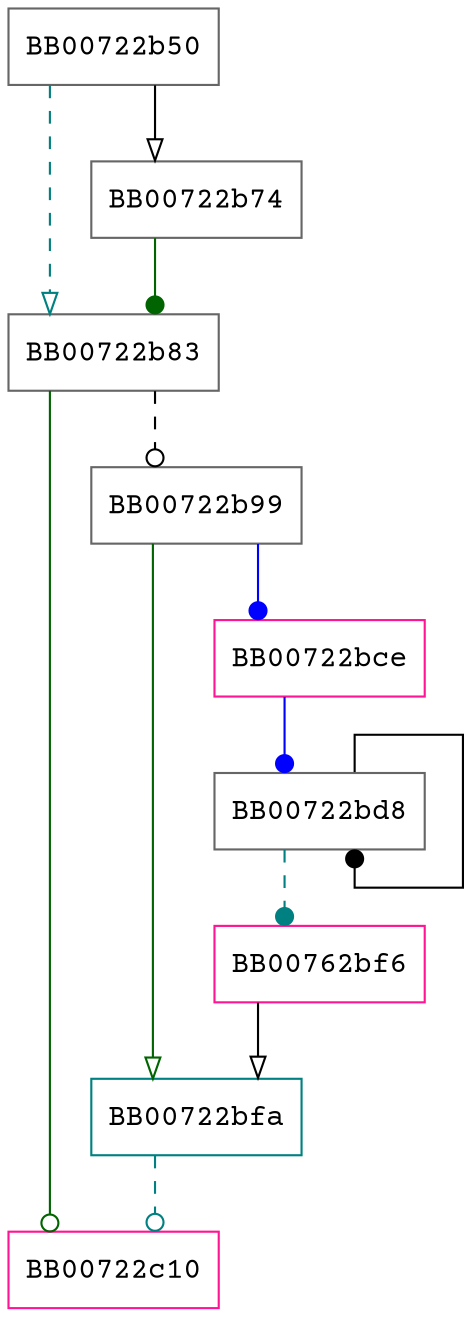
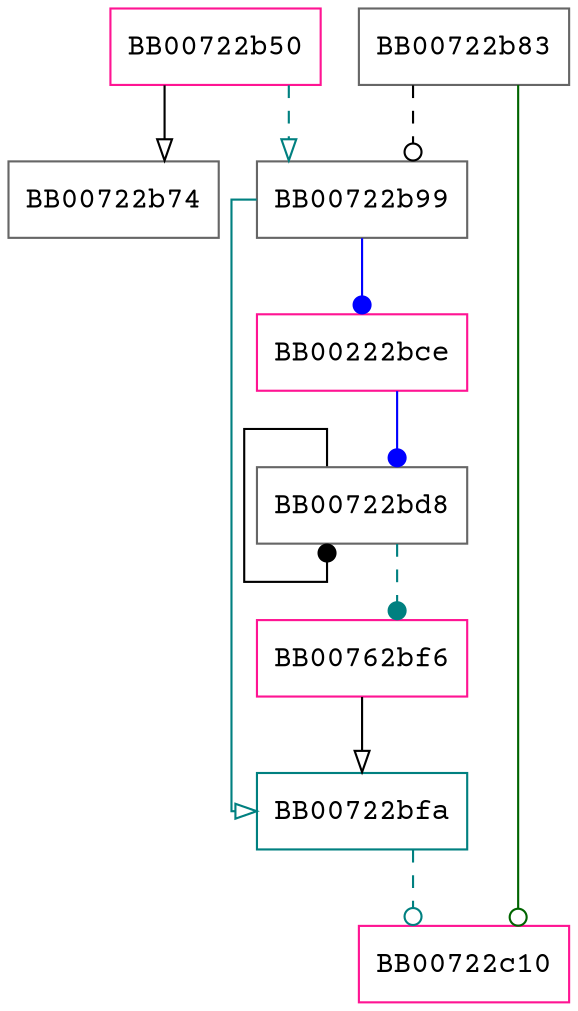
(114, 47) -> (216, 47)
(50, 189) -> (289, 112)
(155, 267) -> none
(320, 658) -> (362, 353)
(153, 801) -> (231, 495)
